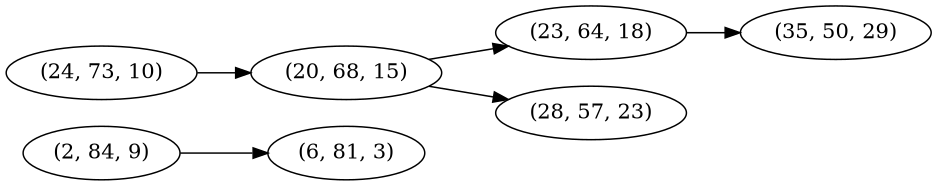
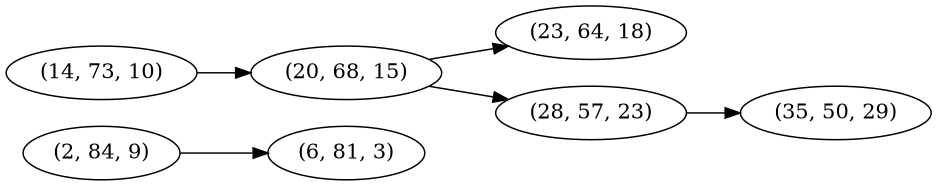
(706, 33) -> (706, 113)
(102, 73) -> (102, 73)
